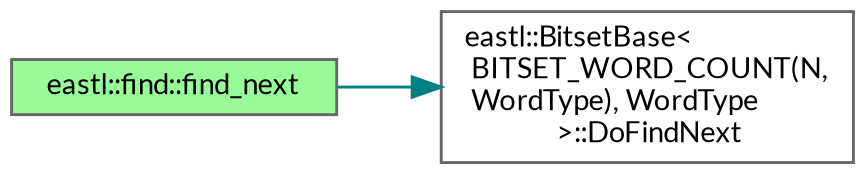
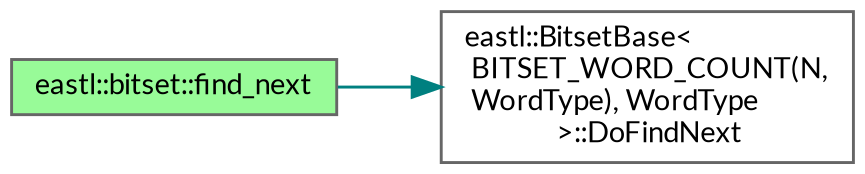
(174, 87) -> (174, 87)
